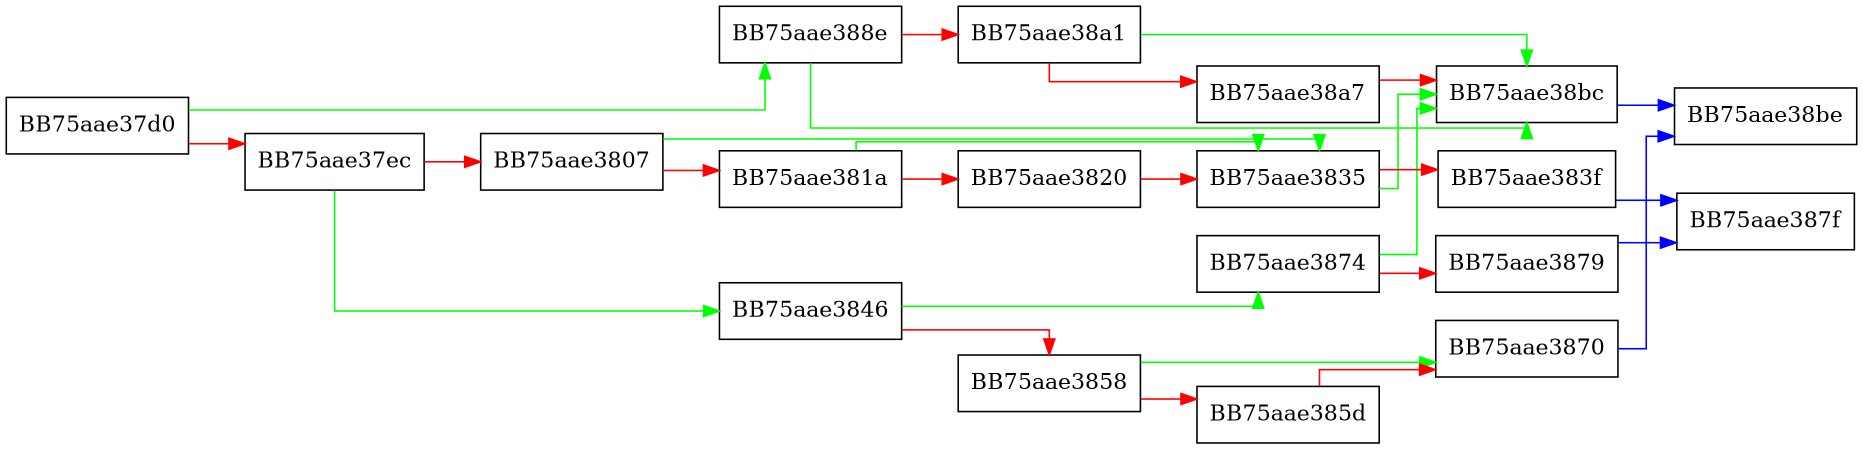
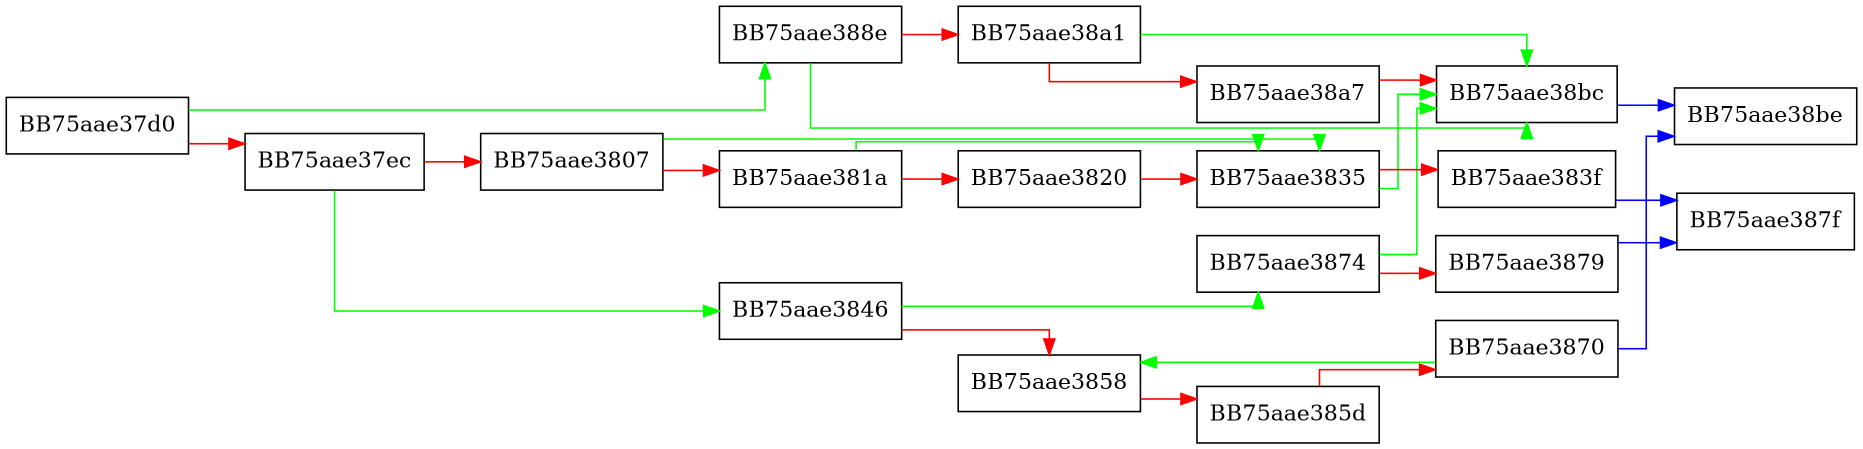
(1280, 362) -> (1296, 362)
